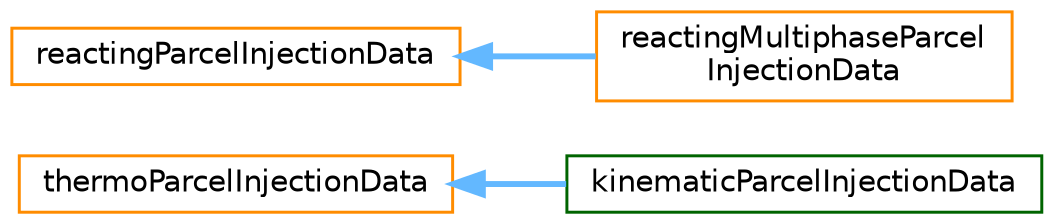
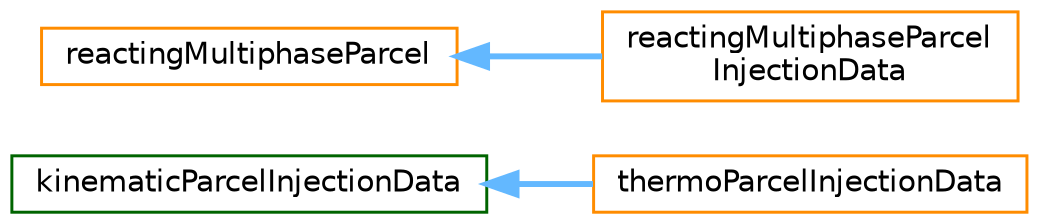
(236, 56) -> (249, 56)
(525, 184) -> (555, 184)
